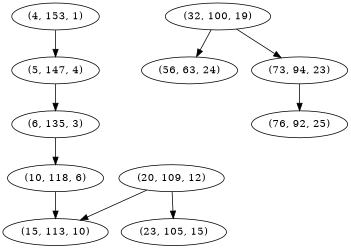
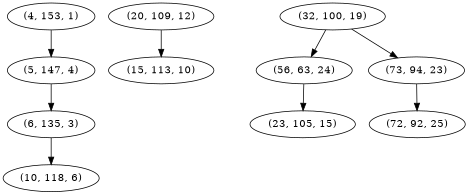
(300, 124) -> (417, 124)
(56, 201) -> none
(173, 201) -> (304, 94)
